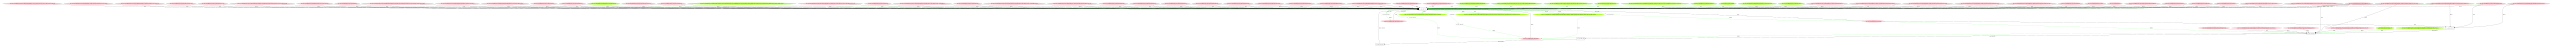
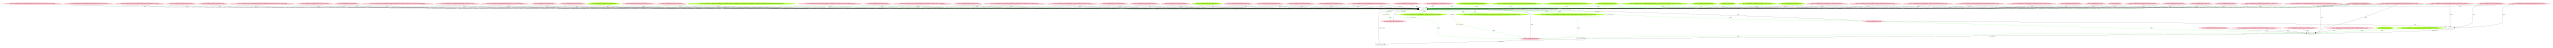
(1207, 4) -> (1207, 4)
